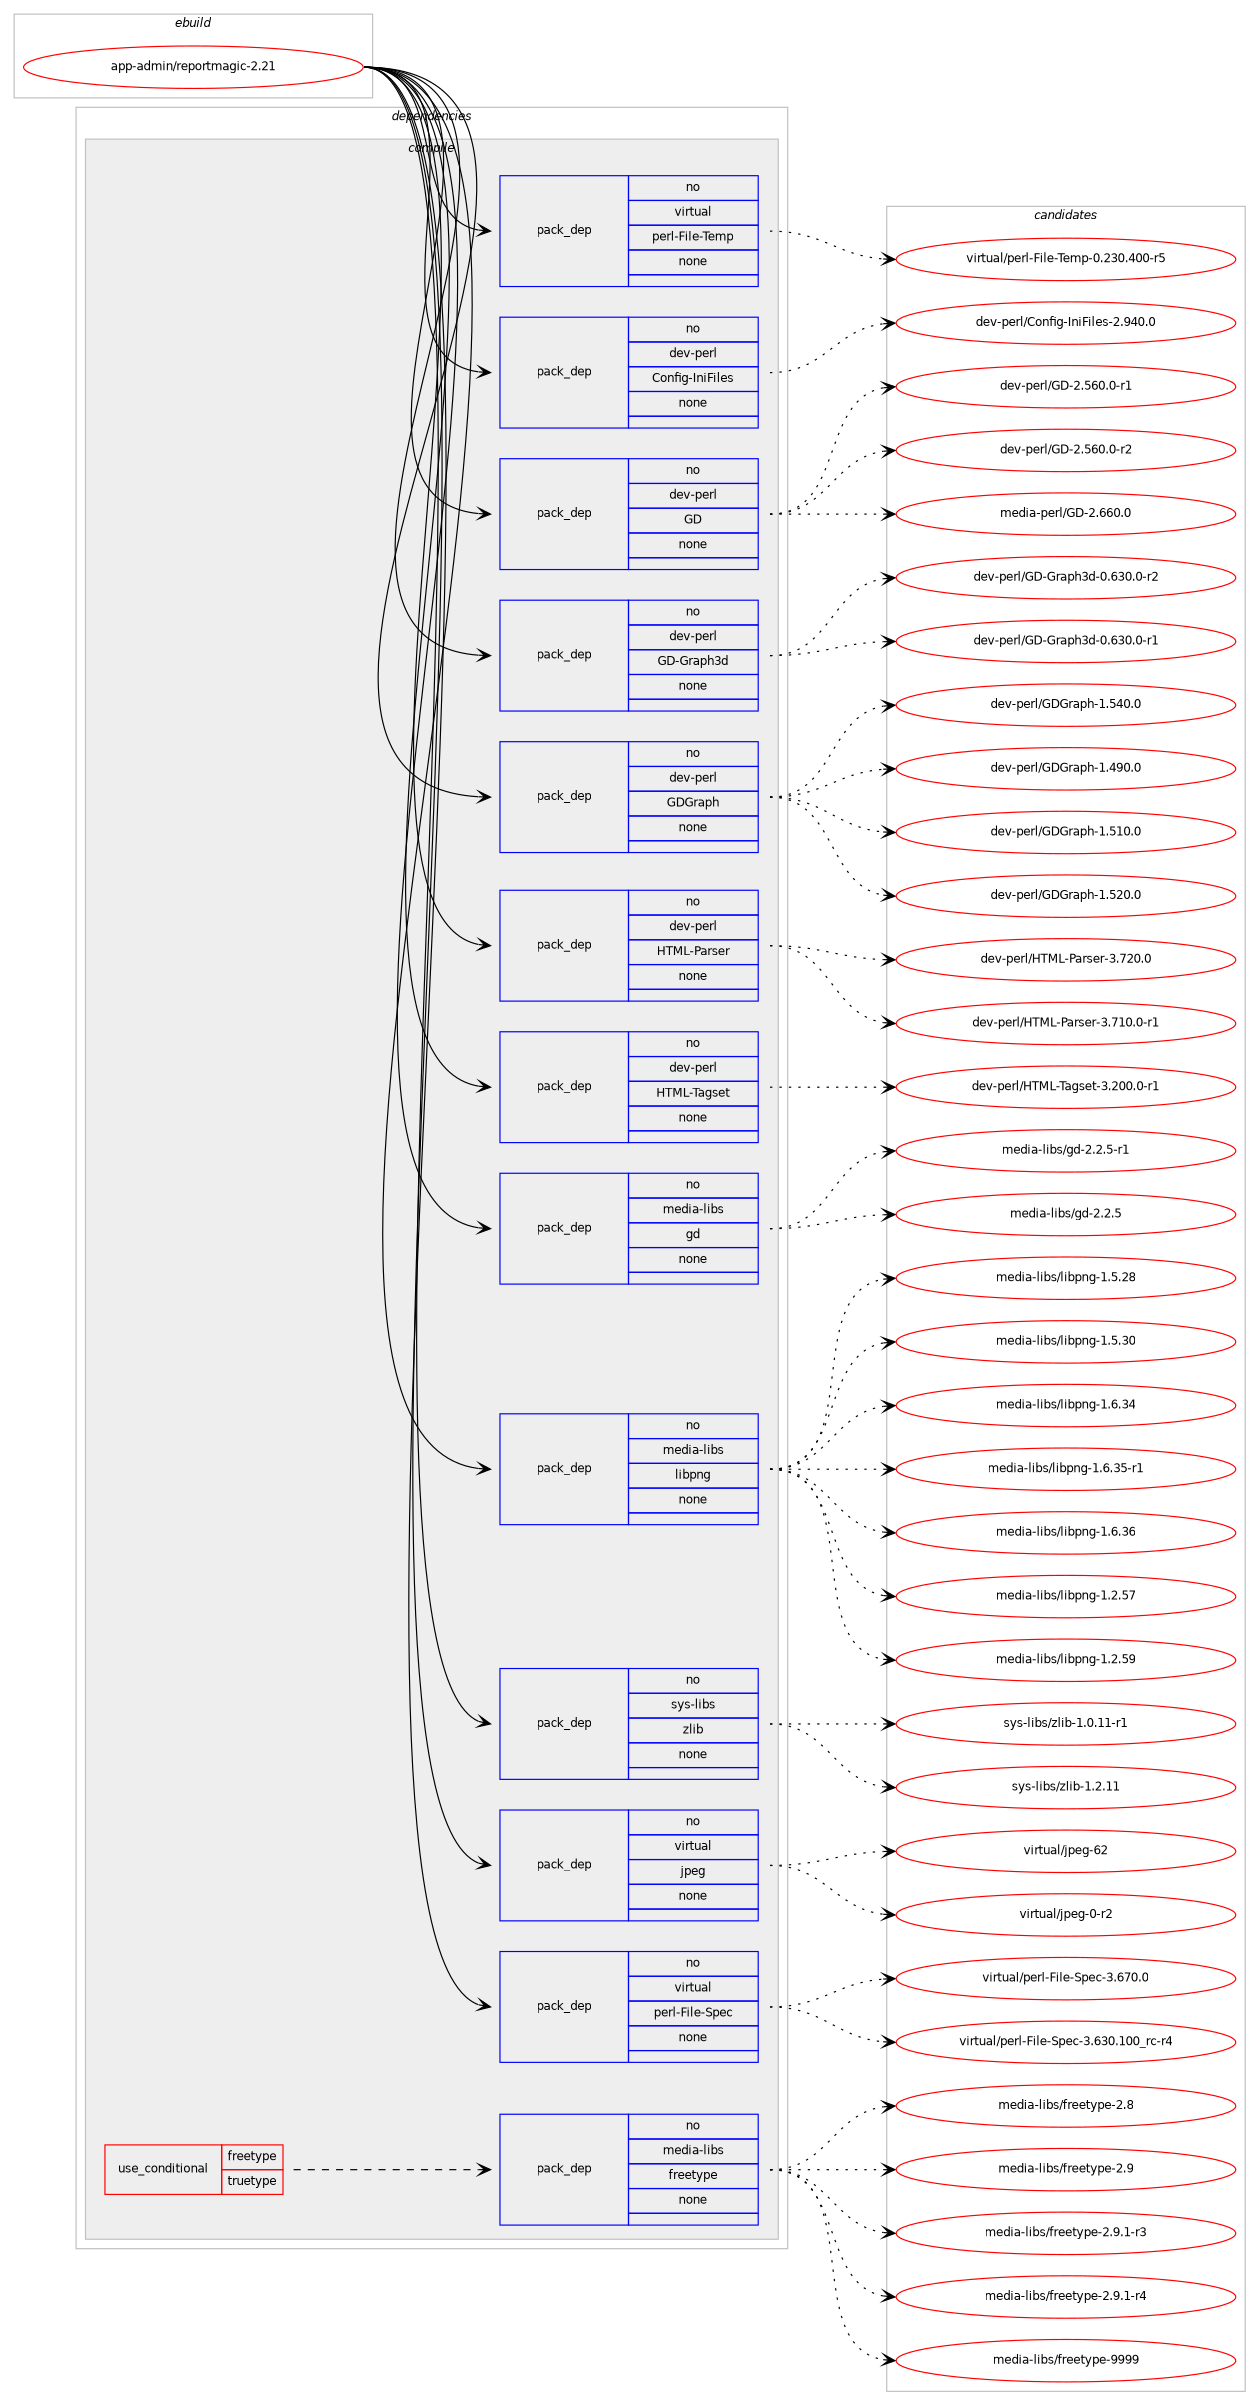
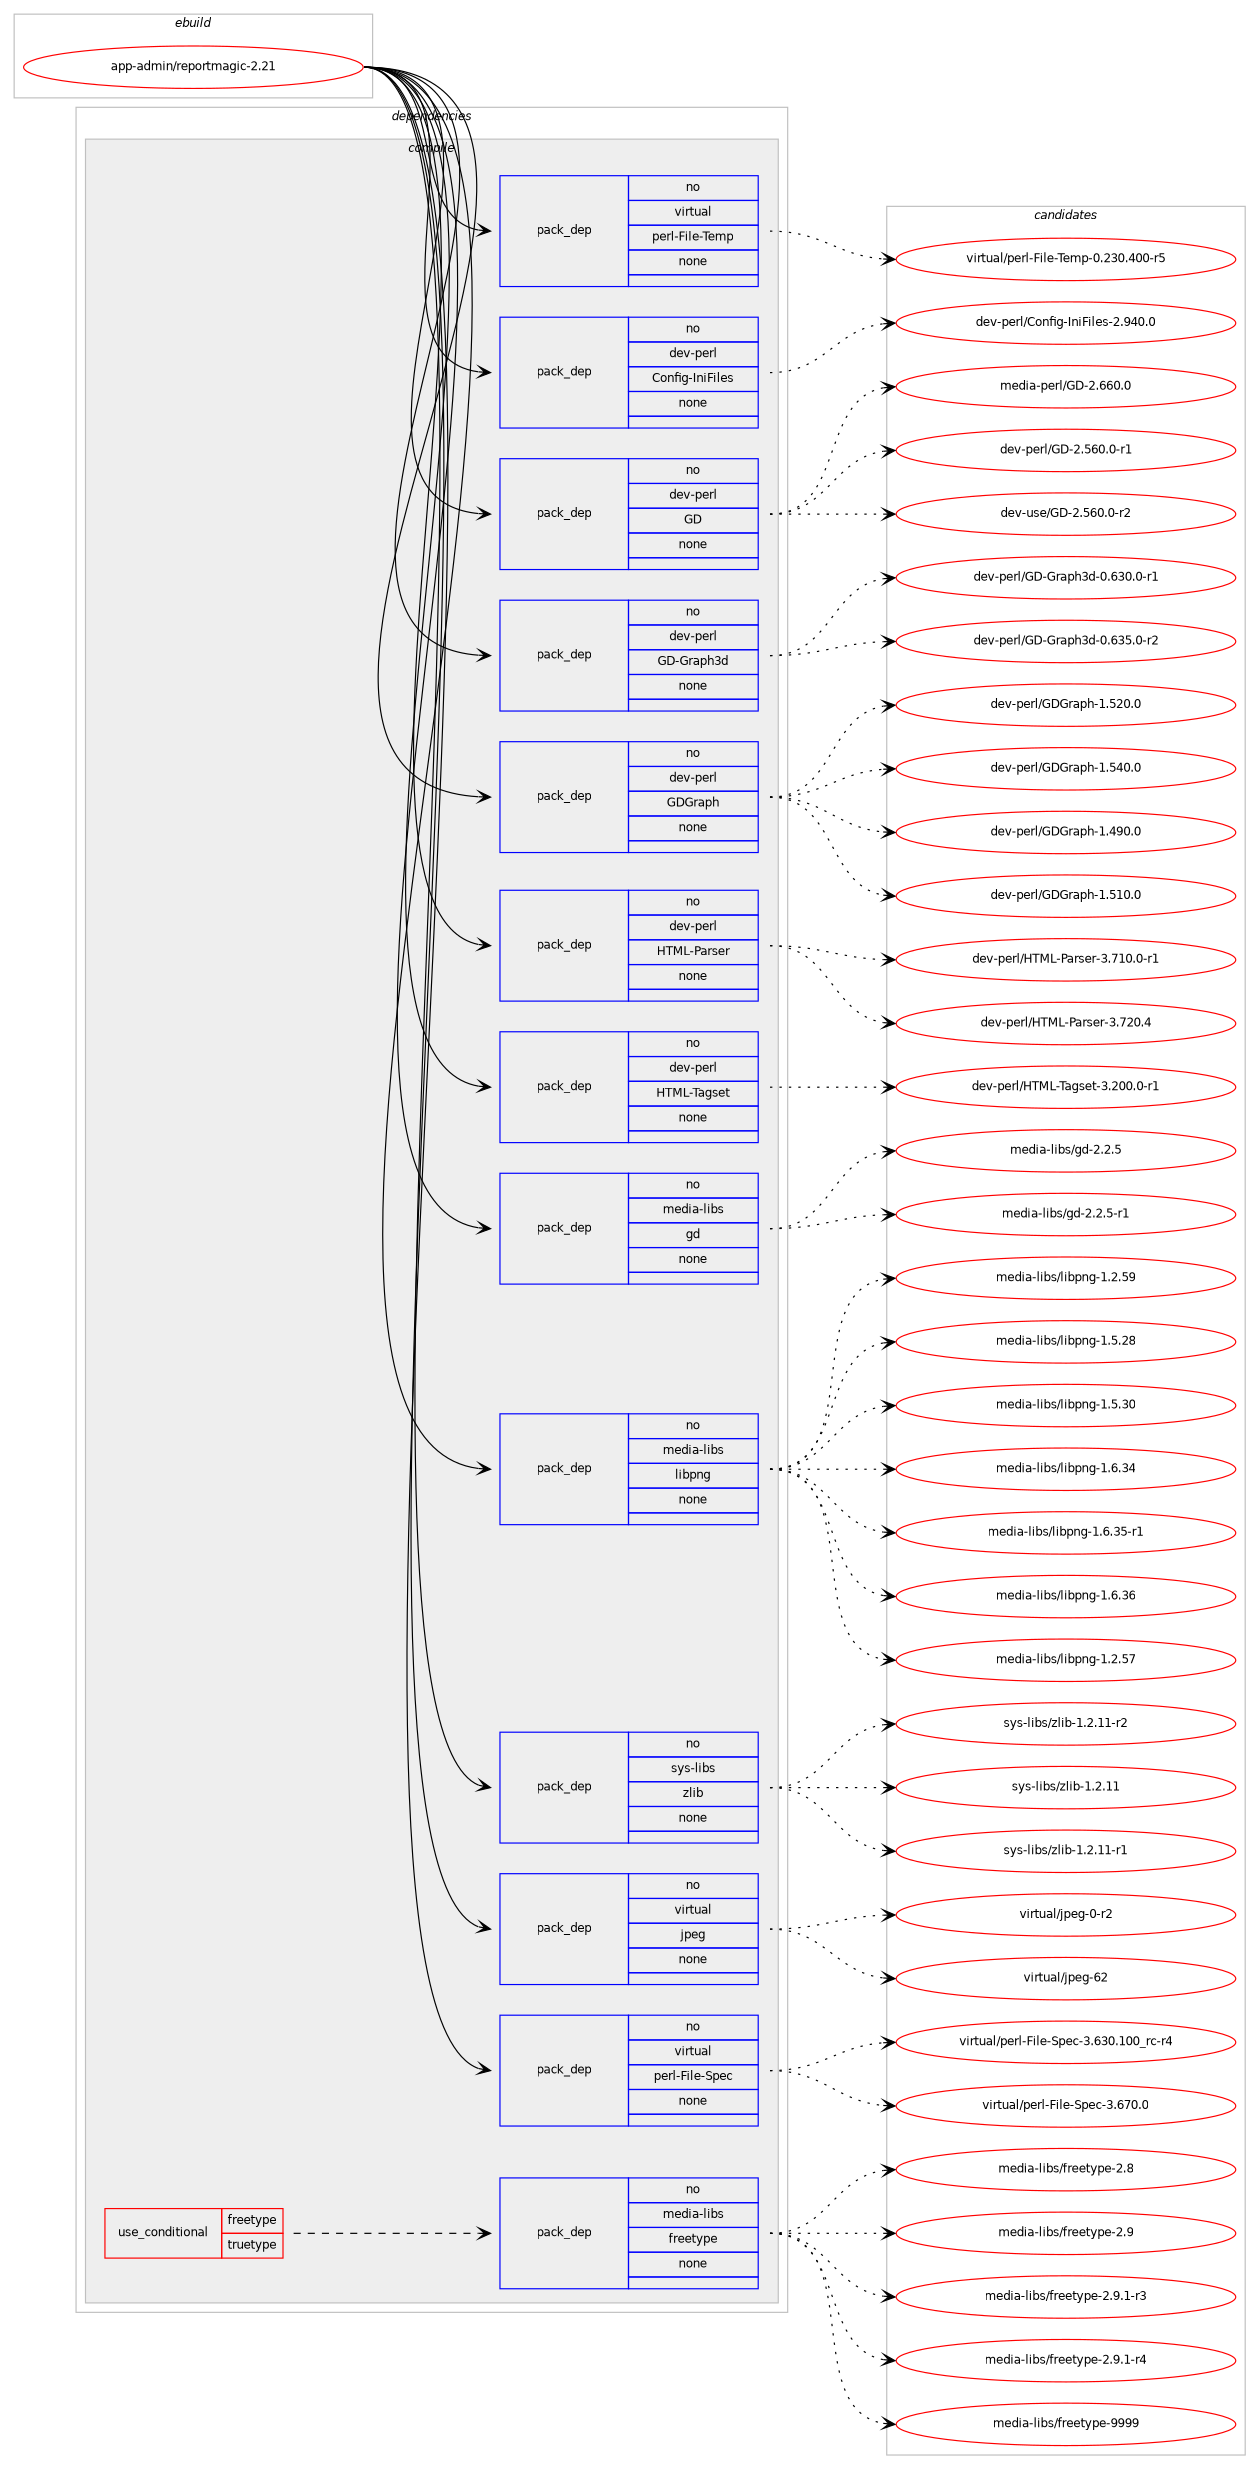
(1066, 450) -> (1066, 514)
(1066, 578) -> (1066, 641)
(1066, 960) -> (1066, 1024)
none -> (1066, 1724)
(1066, 1724) -> (1066, 1851)
